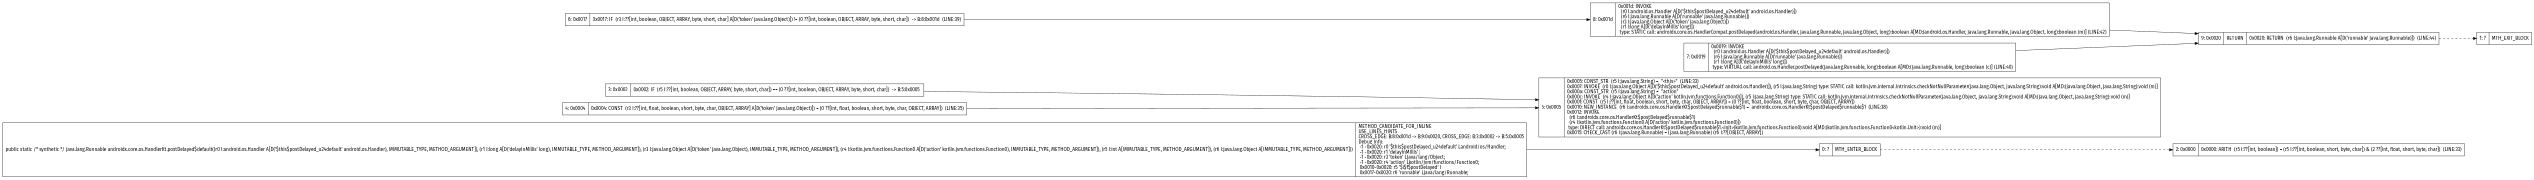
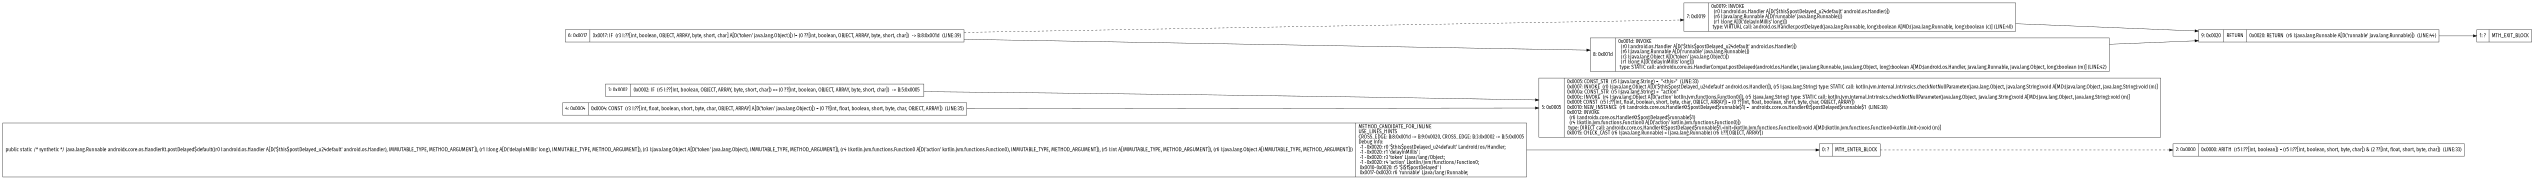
none -> (1322, 26)
(2456, 38) -> (2456, 36)
